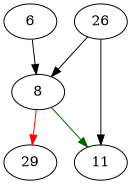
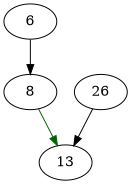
(73, 53) -> none
(30, 163) -> none
(101, 163) -> (66, 163)
